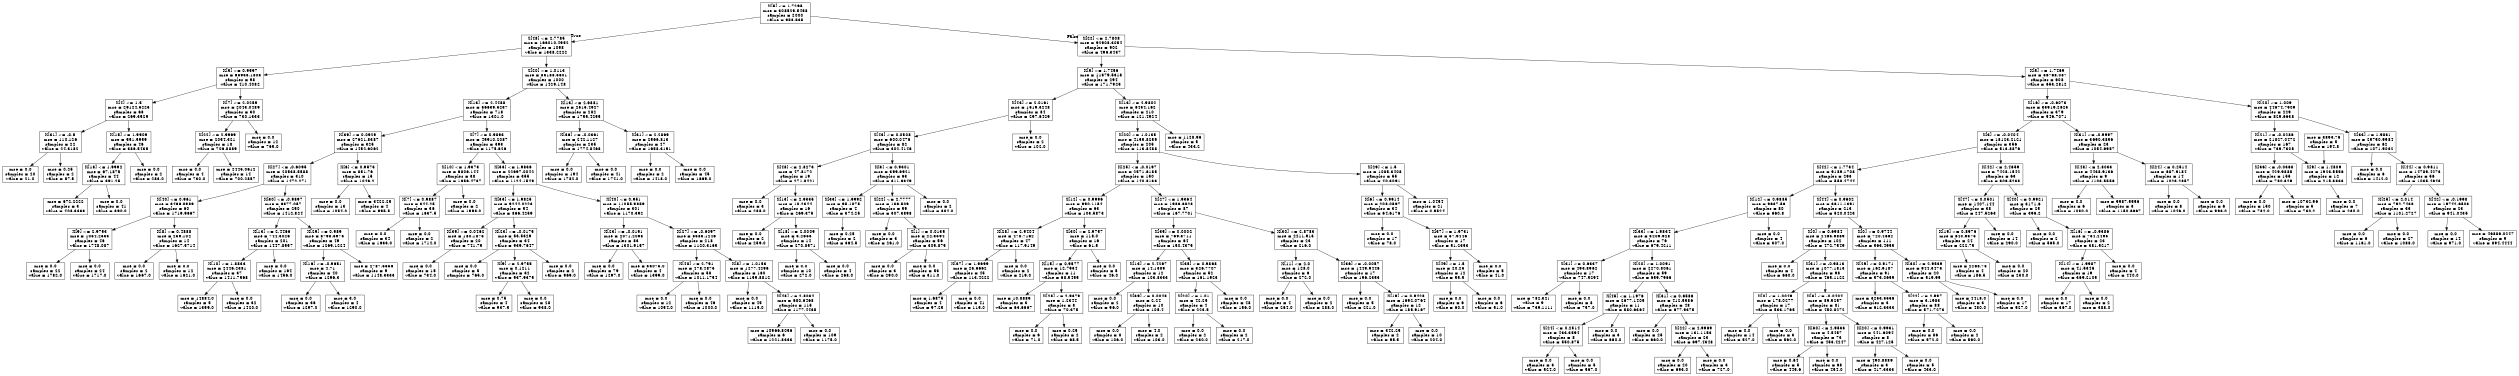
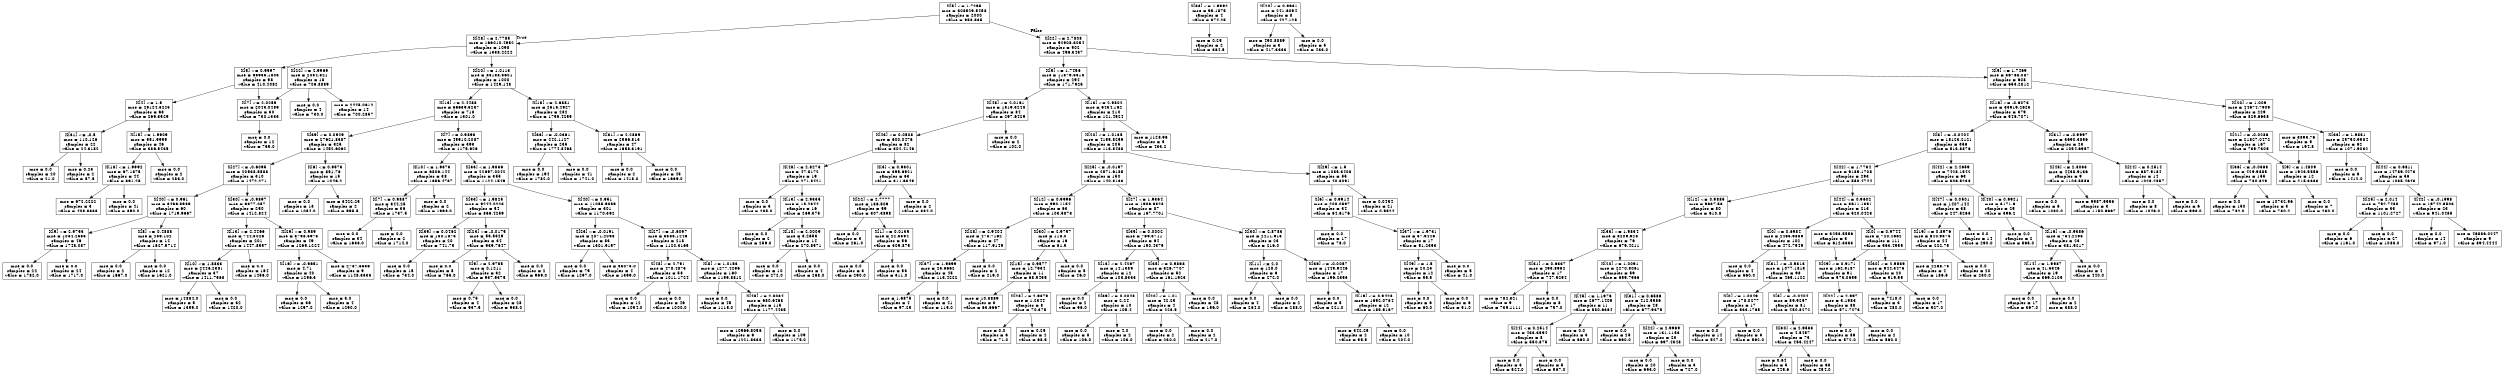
(230, 125) -> (286, 93)
(869, 190) -> none
(375, 207) -> (343, 207)
(420, 207) -> (390, 207)
(1428, 207) -> (1378, 207)
(1769, 207) -> (1706, 207)
(1769, 239) -> none
(466, 271) -> (440, 271)
(697, 271) -> (668, 271)
(1875, 287) -> (1835, 252)
(1971, 303) -> (1886, 303)
(1849, 318) -> none
